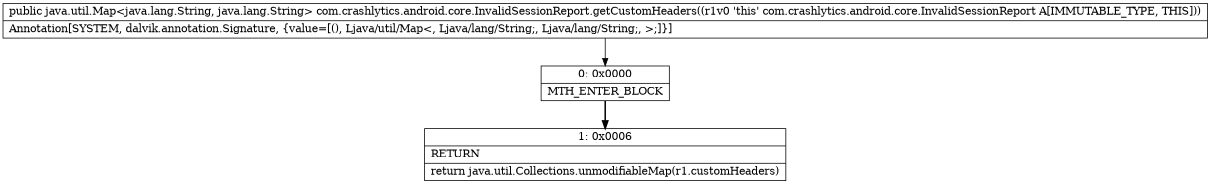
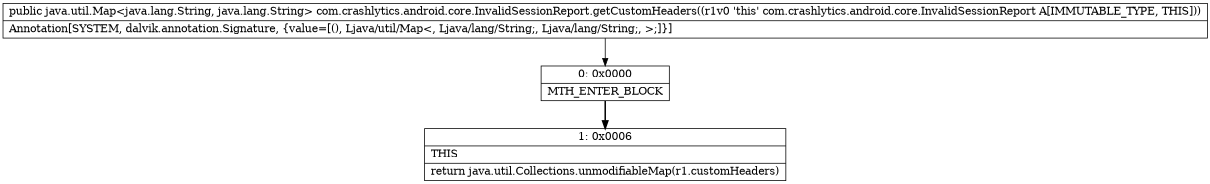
(455, 154) -> (445, 154)
